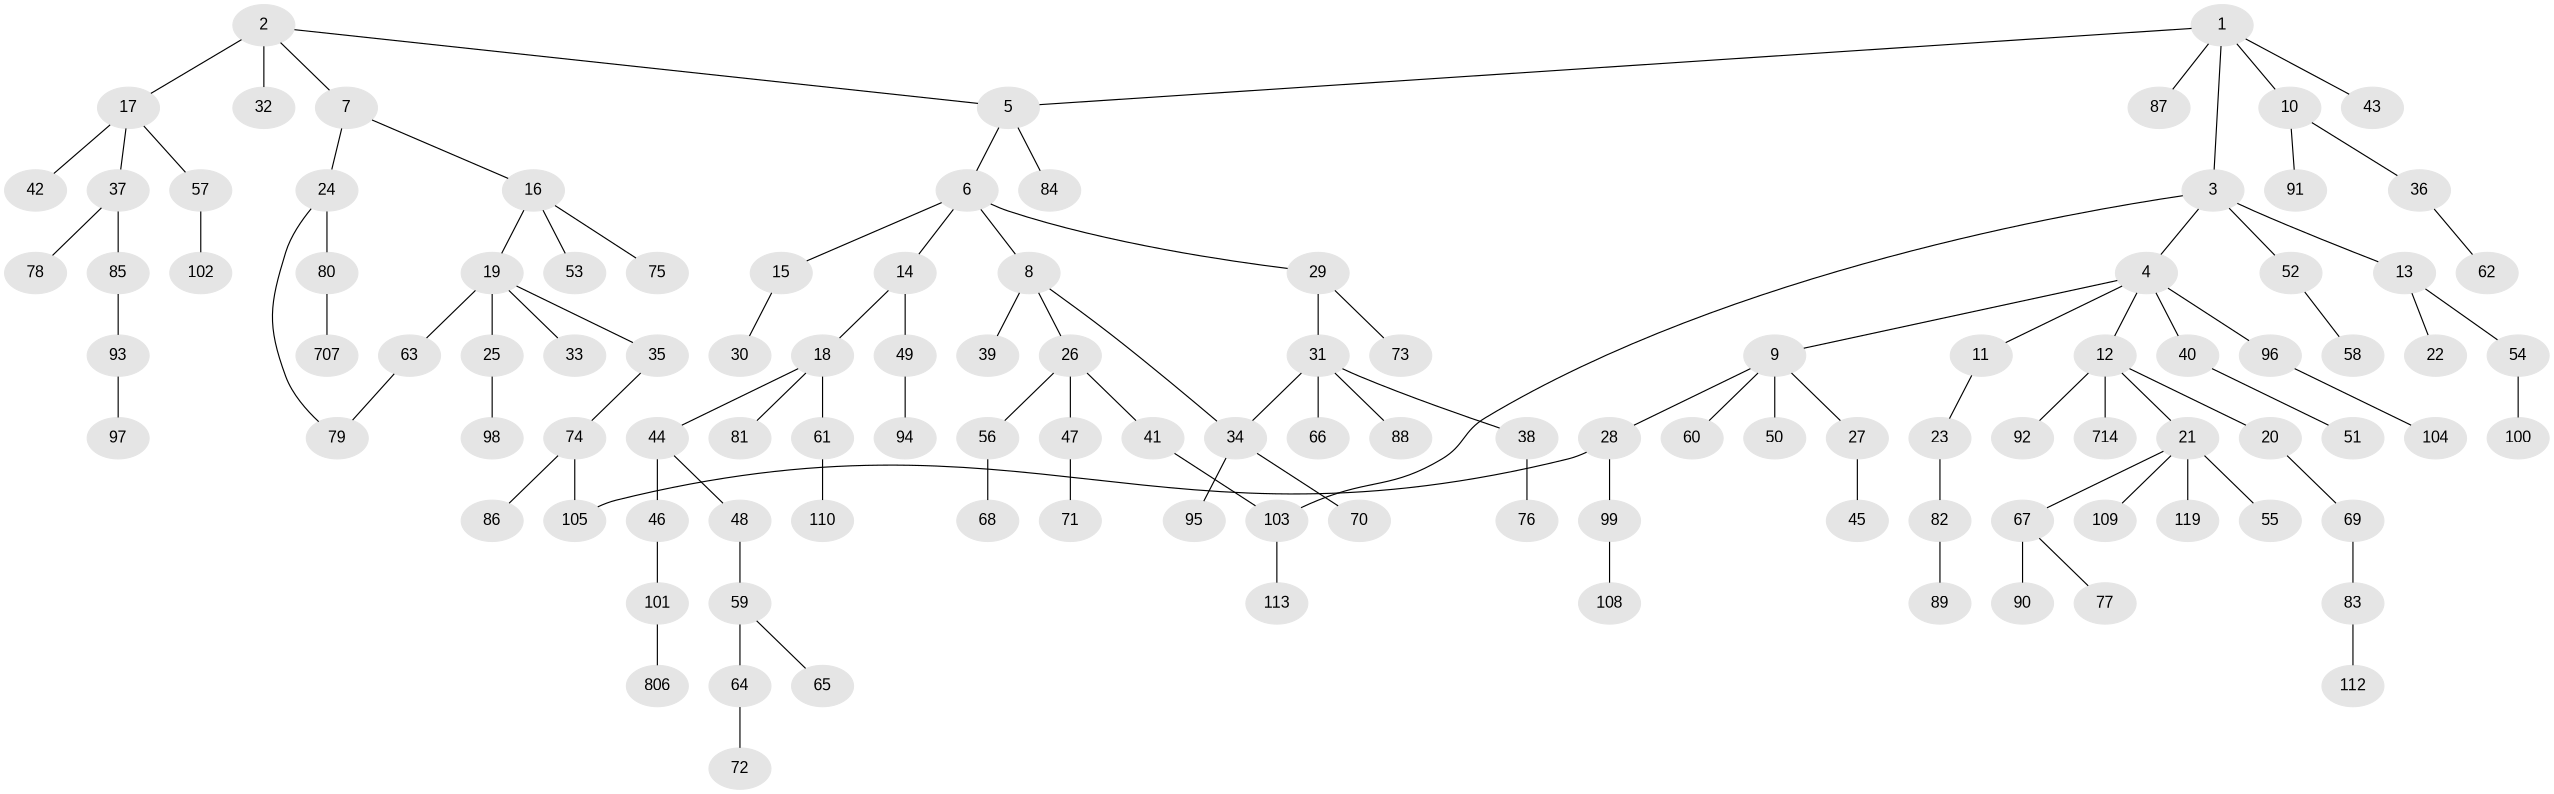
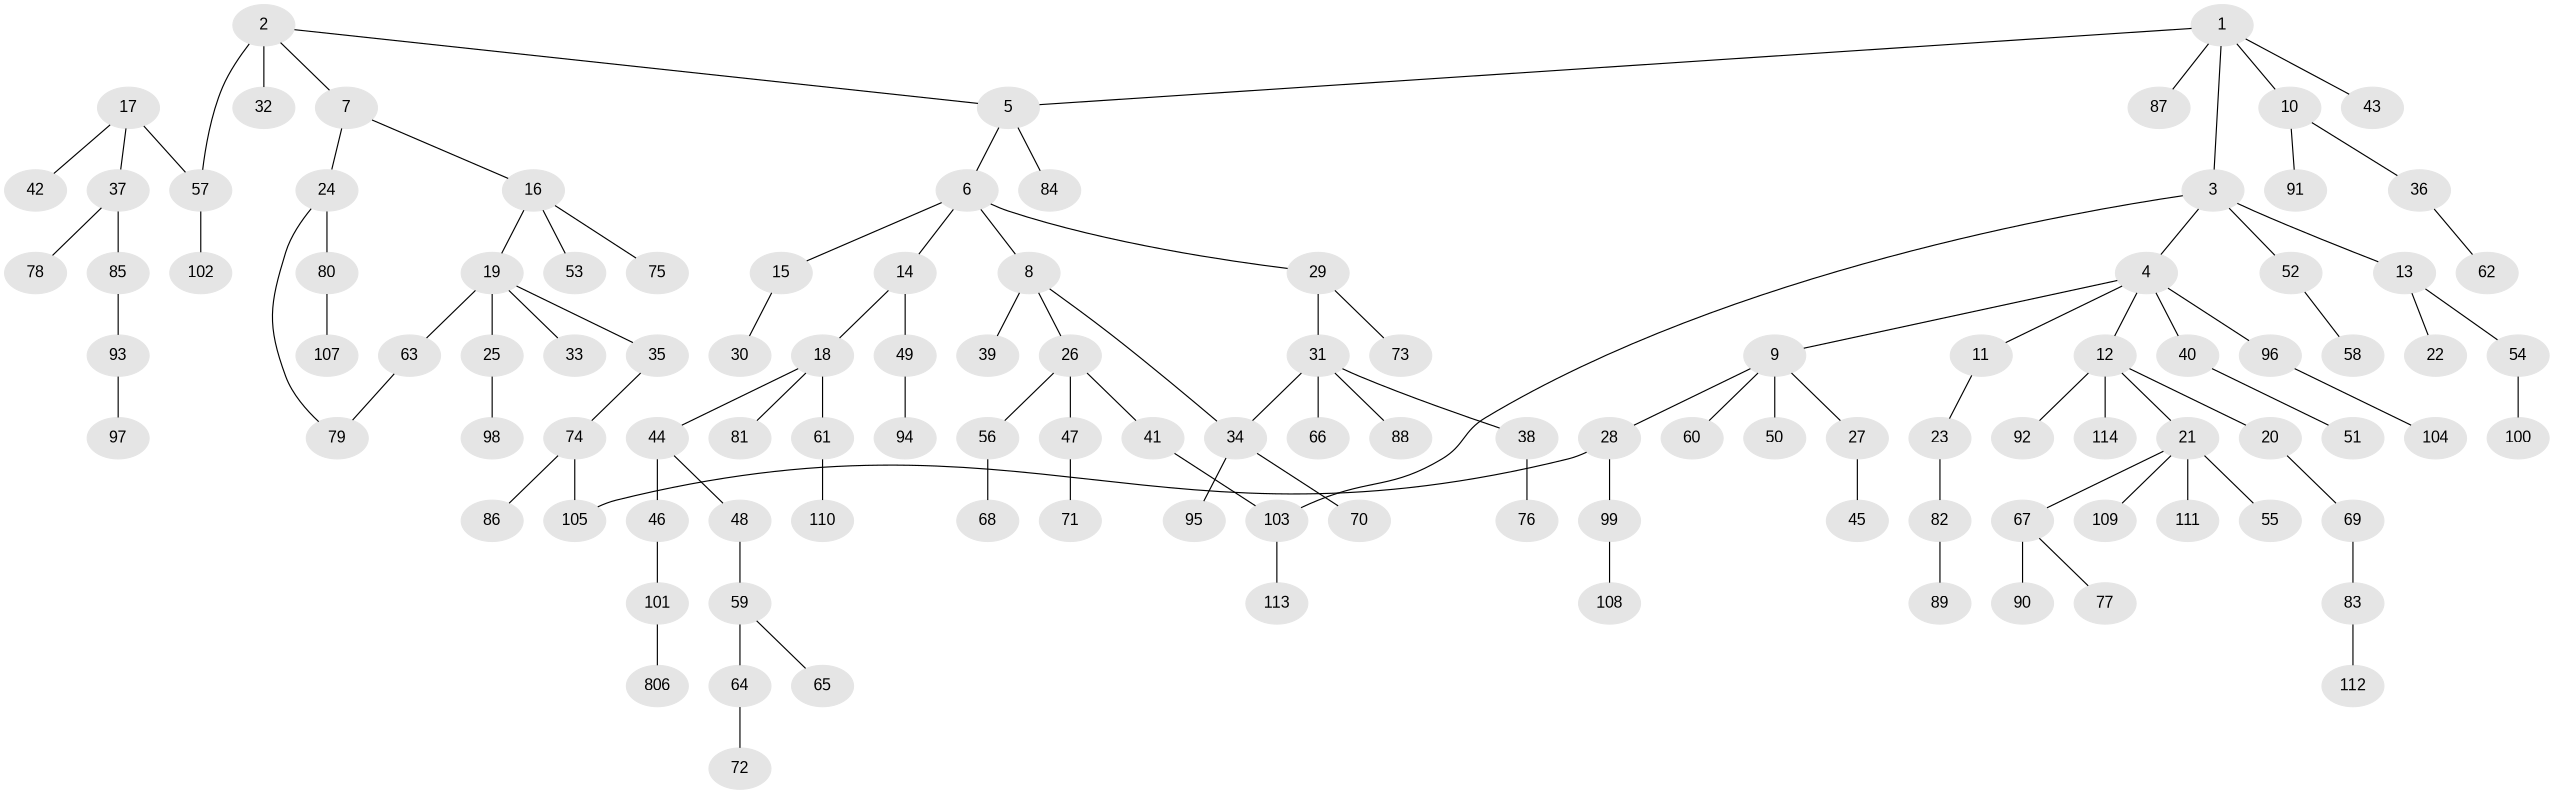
(196, 67) -> (217, 103)
(327, 356) -> (327, 356)
(2105, 438) -> (2105, 438)
(2188, 521) -> (2188, 521)
